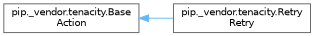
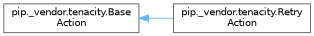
(242, 18) -> (242, 18)
